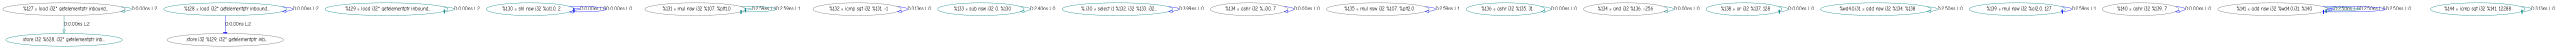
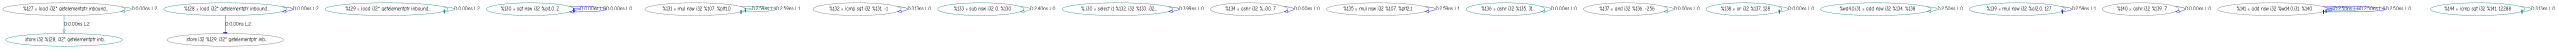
(530, 9) -> (530, 9)
(1378, 9) -> (1378, 9)
(1625, 9) -> (1625, 9)
(64, 40) -> (64, 40)
